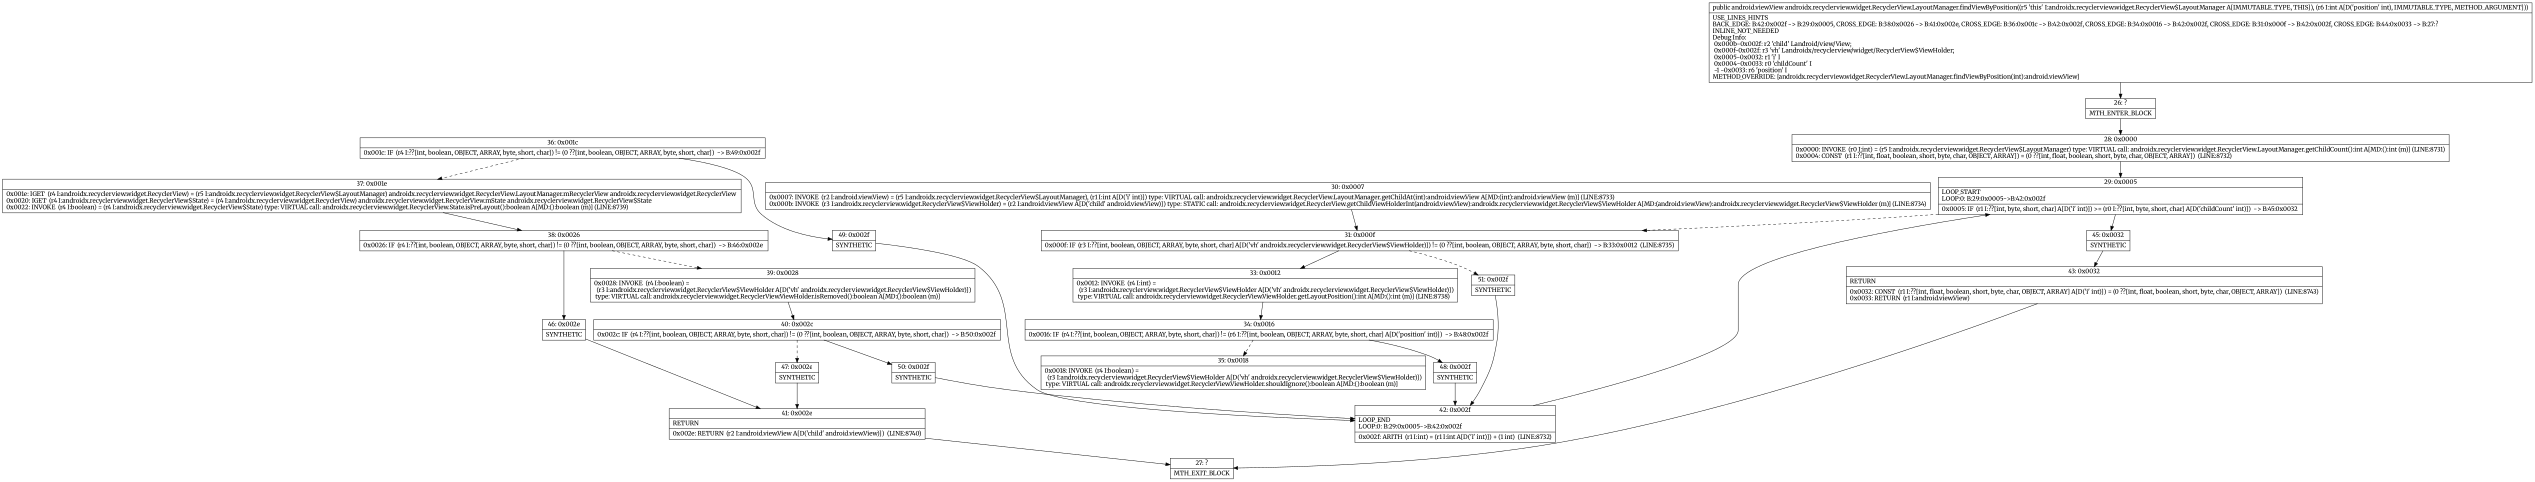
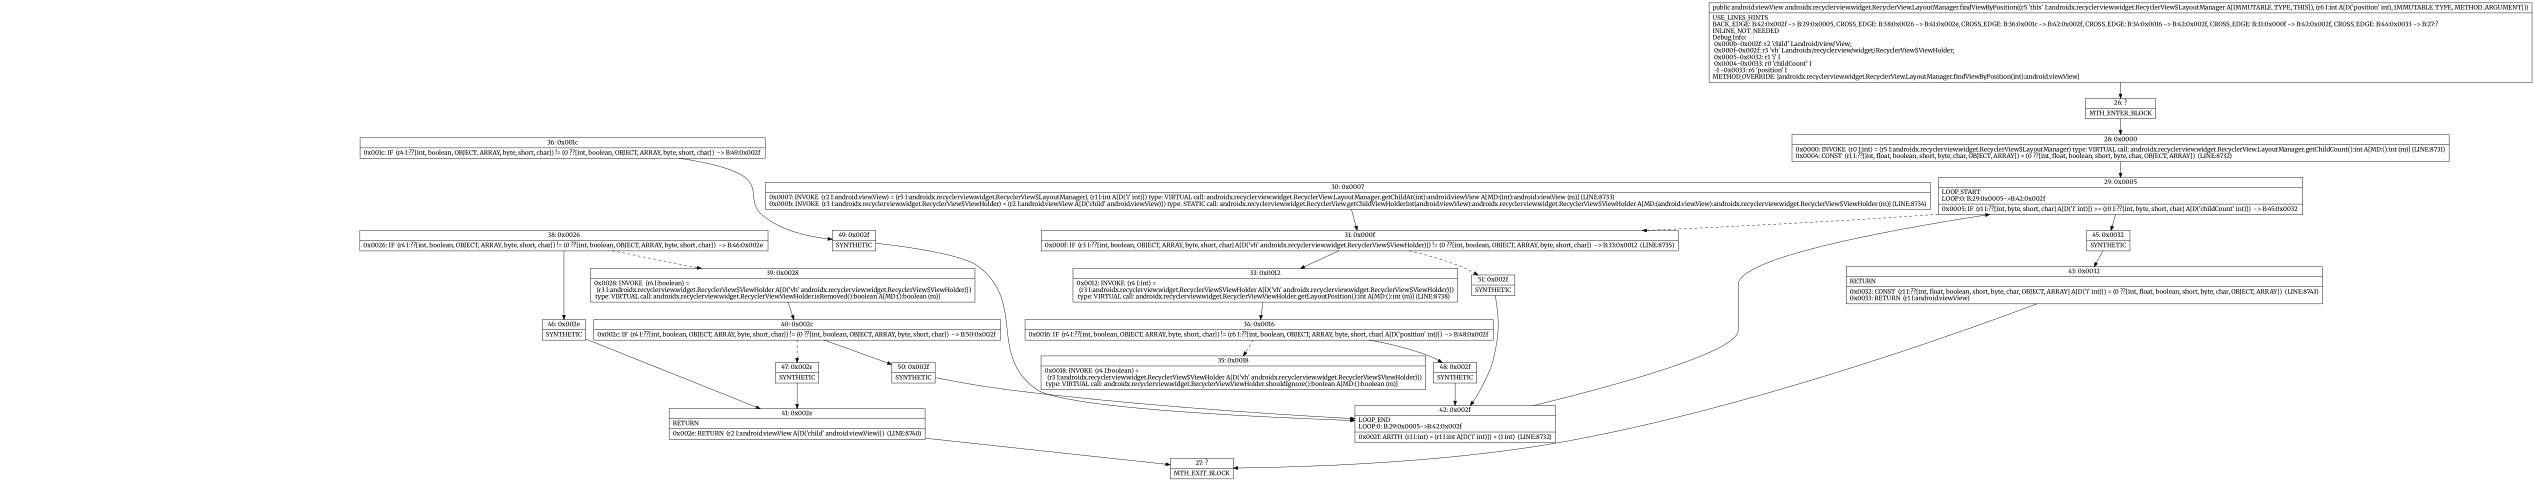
(372, 196) -> none
